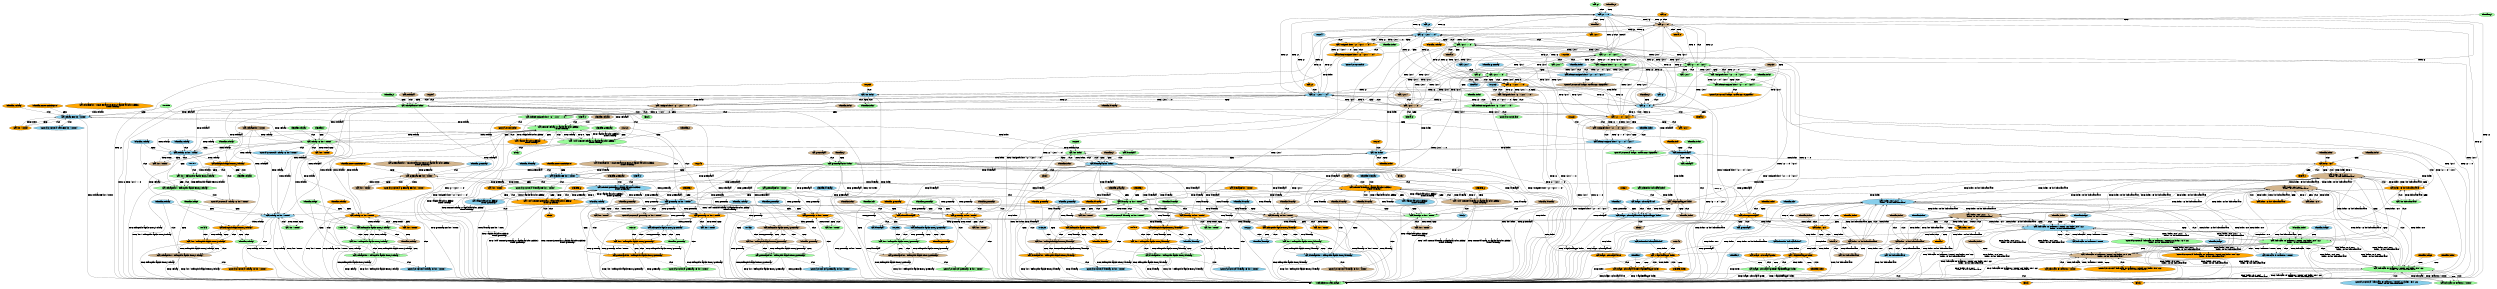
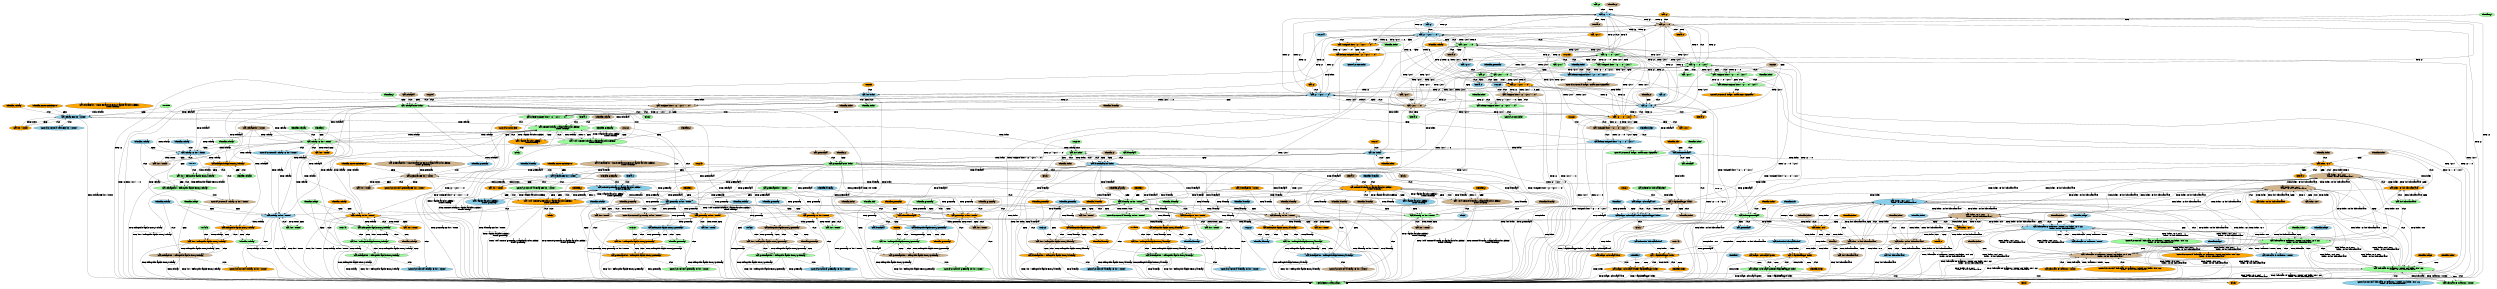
(1749, 216) -> (1749, 216)
(491, 228) -> (492, 228)
(896, 228) -> (896, 228)
